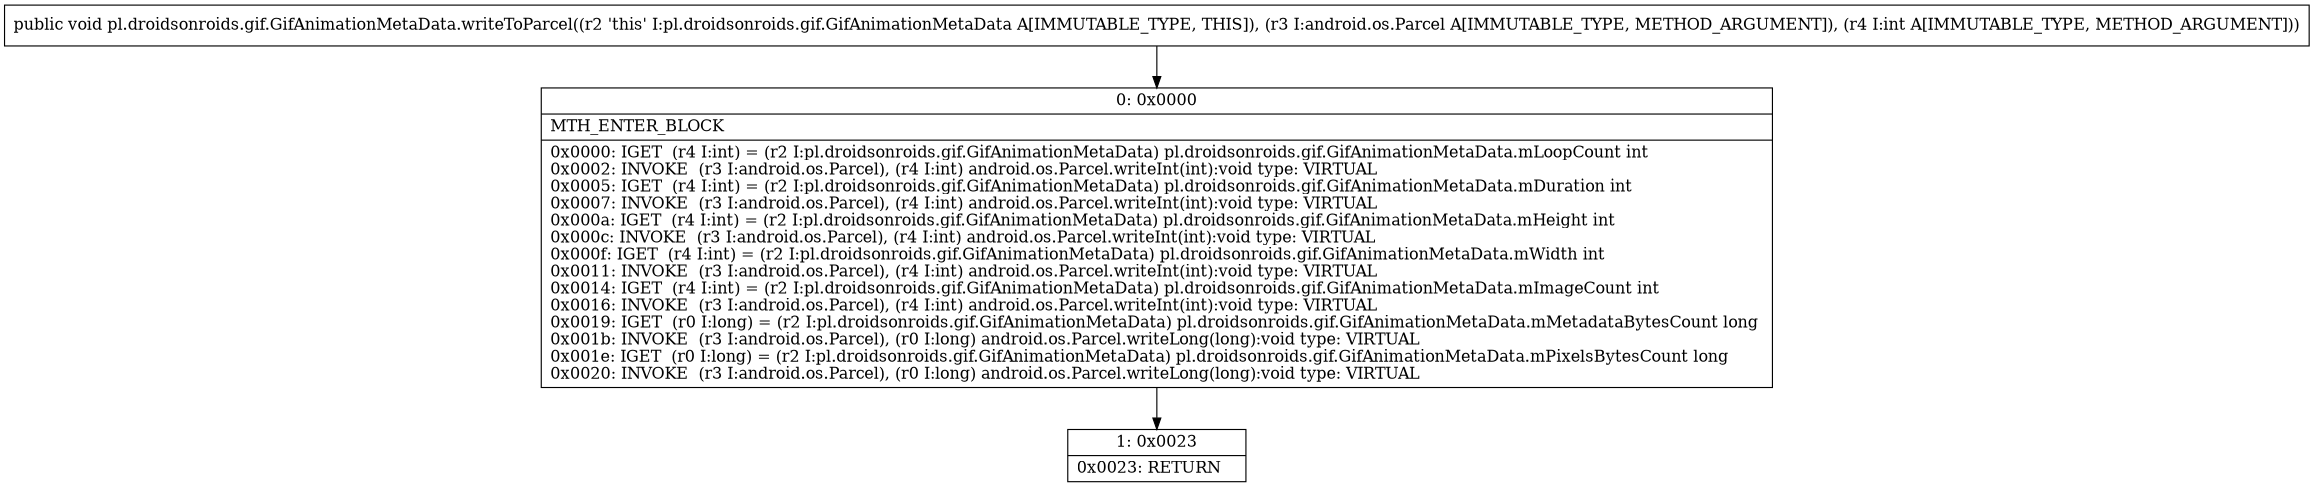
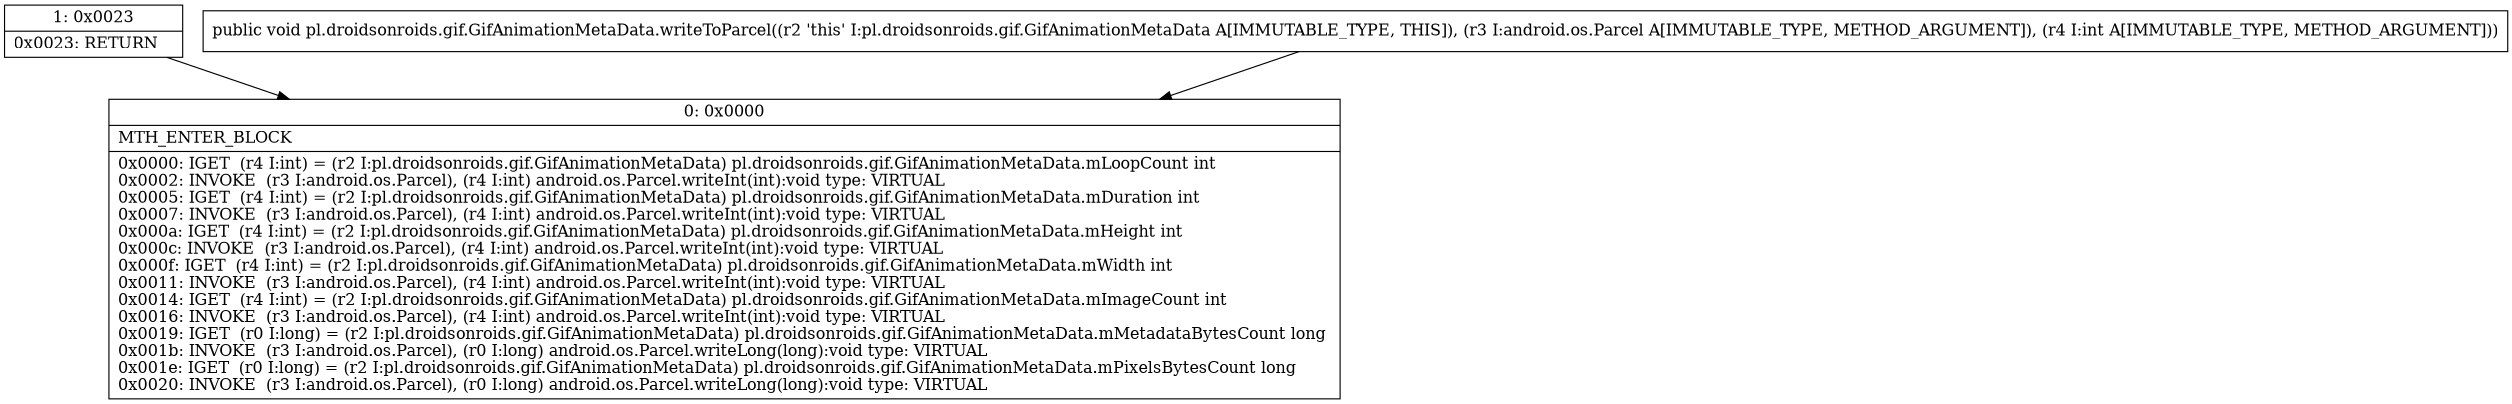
(1157, 403) -> (223, 76)
